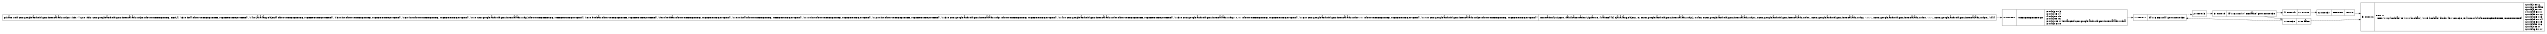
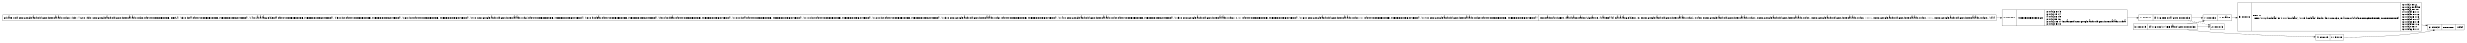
(2350, 13) -> (2460, 27)
(2357, 13) -> (2424, 25)
(2209, 14) -> (2203, 27)
(2235, 20) -> (2196, 18)
